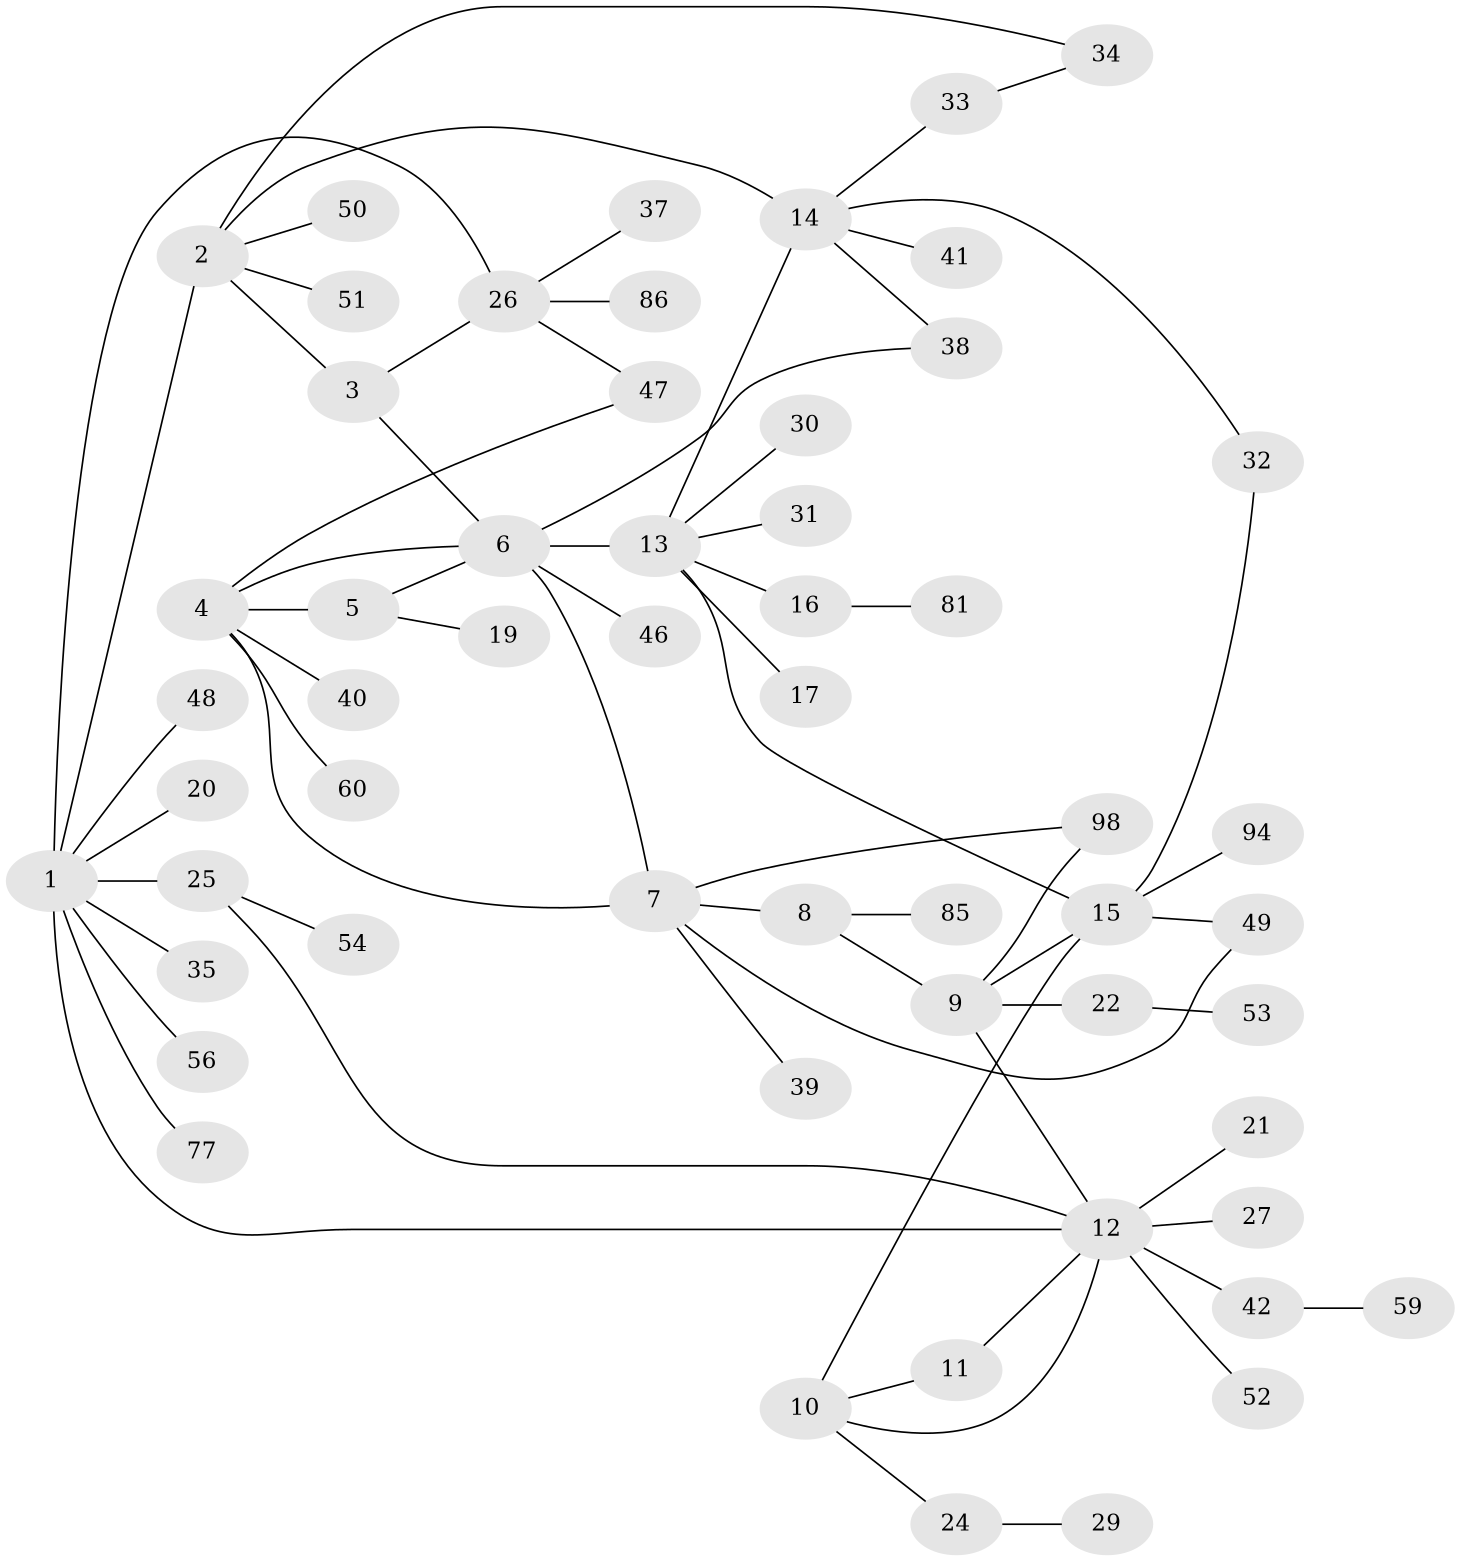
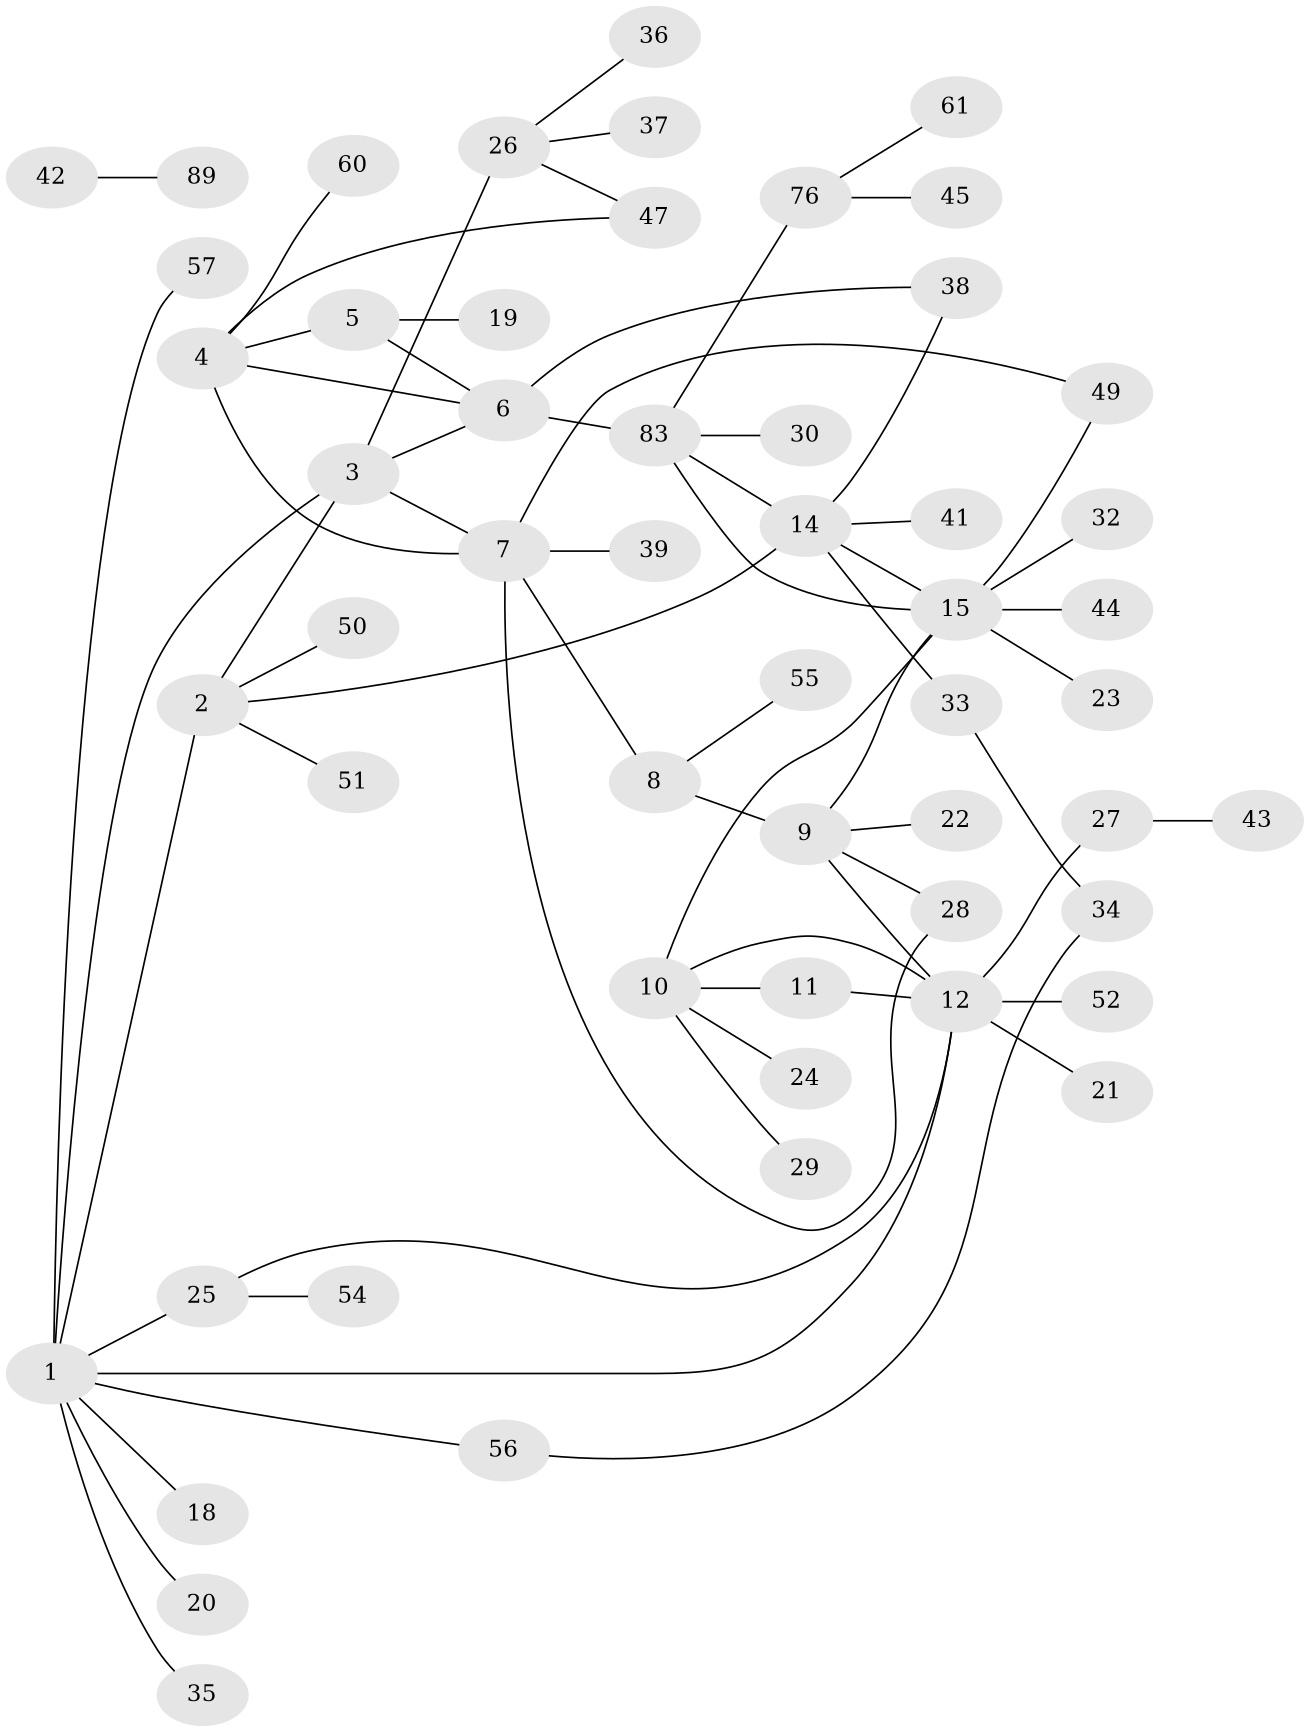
(598, 7) -> (924, 1321)
none -> (956, 198)
(1077, 256) -> (881, 568)
(655, 301) -> (655, 37)
(110, 322) -> (102, 882)
(806, 516) -> none
(655, 546) -> (655, 435)
(806, 606) -> (806, 198)
(956, 606) -> (956, 107)
(655, 636) -> none
(806, 697) -> none
(203, 700) -> (203, 1514)
(353, 700) -> none
none -> (1107, 700)
(605, 714) -> (429, 513)
none -> (1258, 821)
(1107, 824) -> (956, 911)
(1258, 834) -> (1107, 610)
(956, 915) -> (806, 680)
(1258, 1015) -> none
(203, 1152) -> (203, 268)
(1183, 1269) -> none
(1409, 1308) -> (203, 178)
(1032, 1524) -> (726, 1081)
